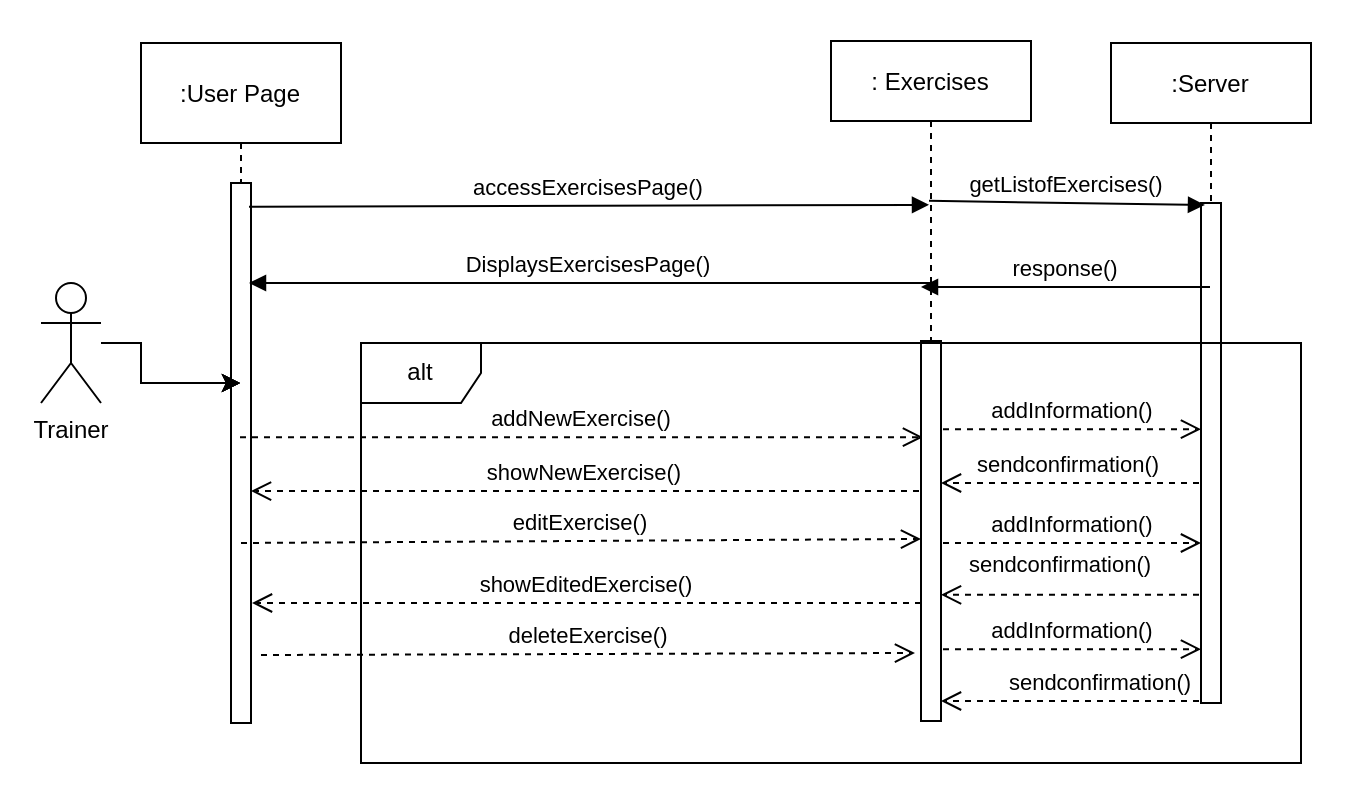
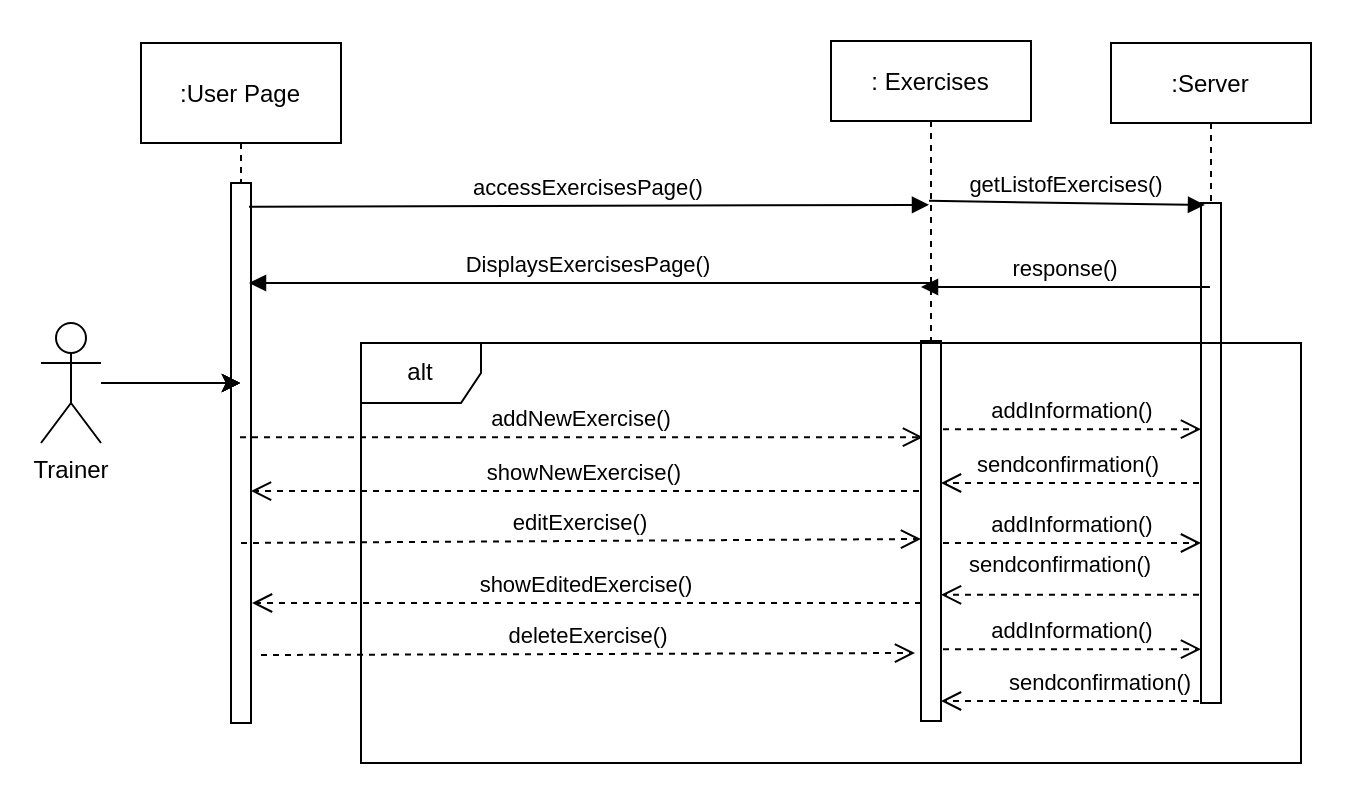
(71, 343) -> (71, 383)
